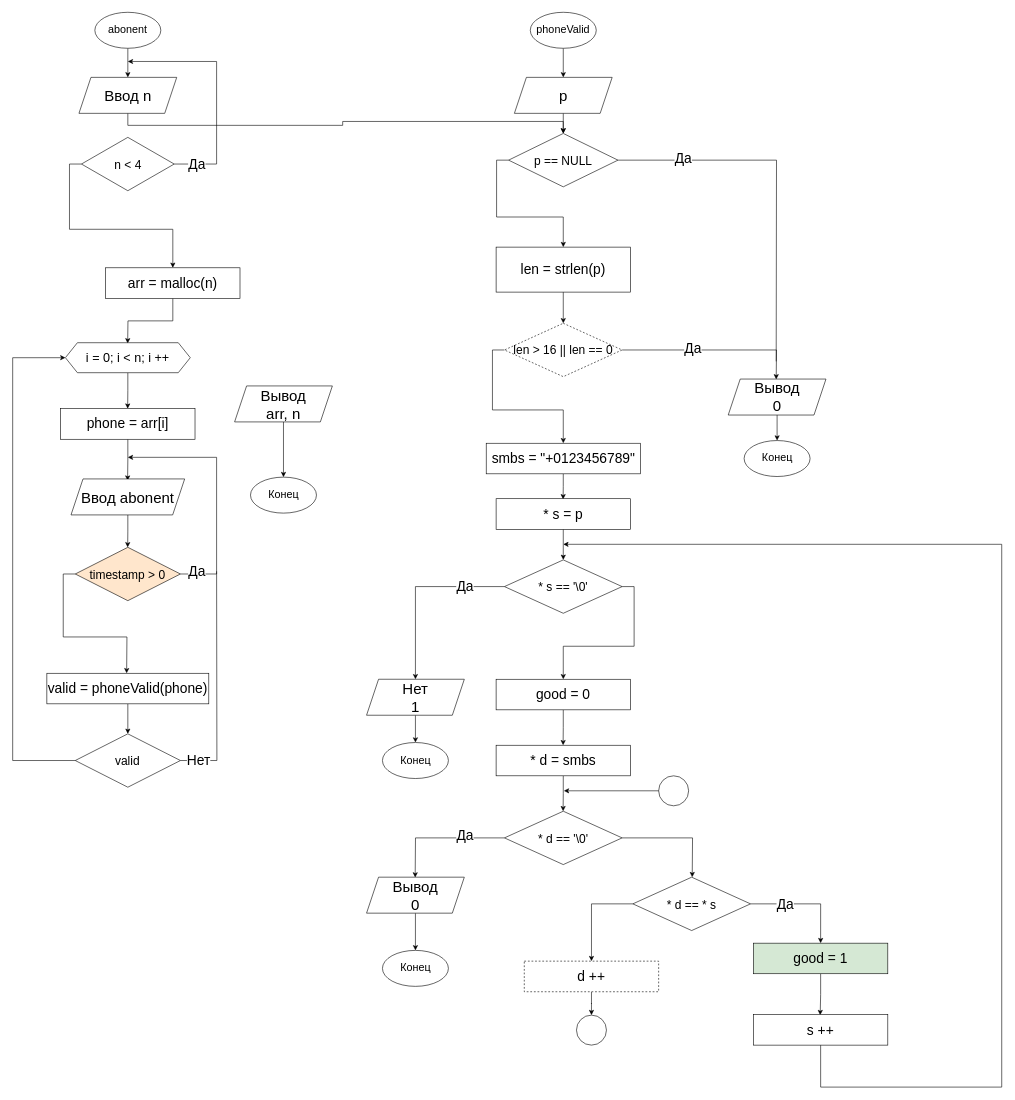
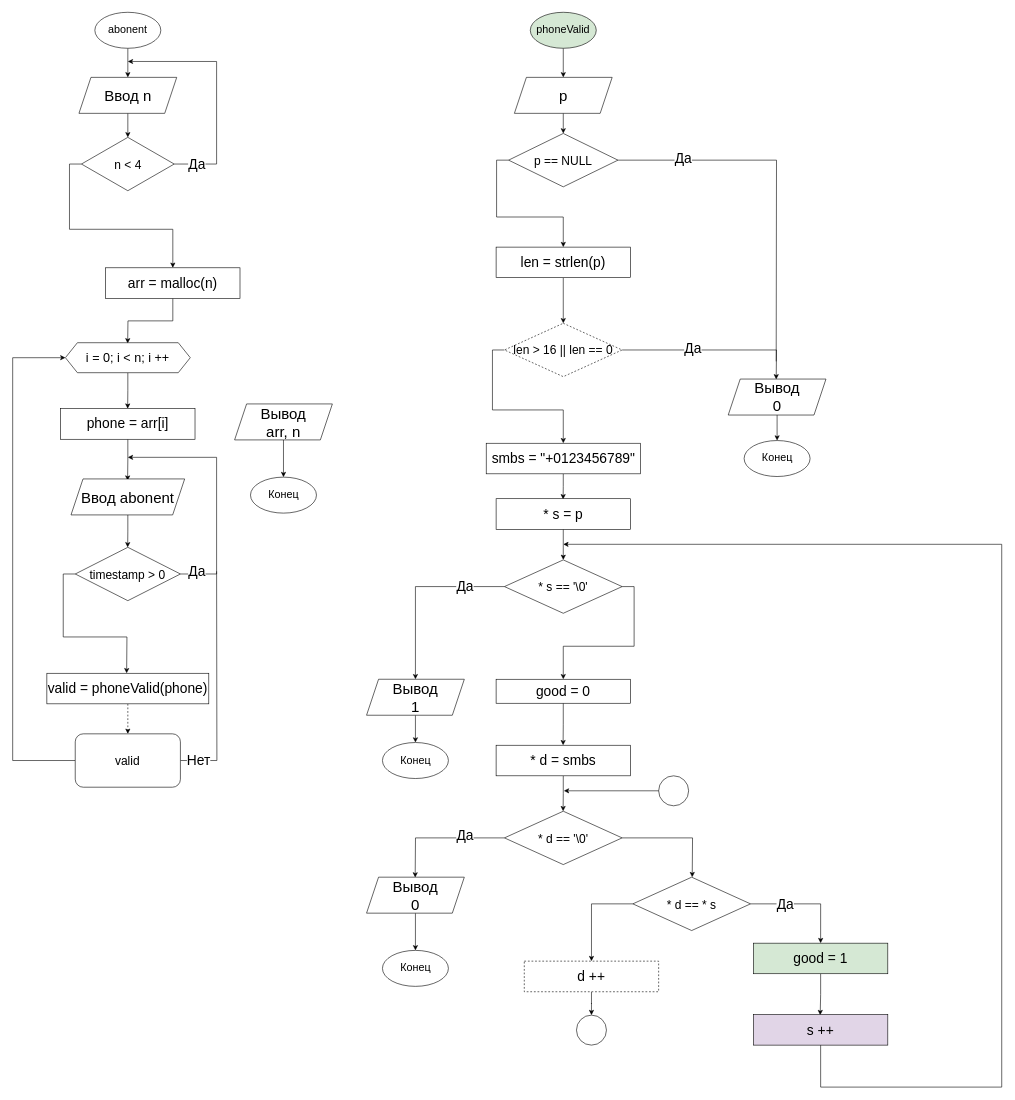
(563, 30) -> (563, 30)
(342, 123) -> (128, 130)
(563, 270) -> (563, 263)
(283, 404) -> (283, 422)
(128, 574) -> (128, 574)
(563, 695) -> (563, 692)
(415, 698) -> (415, 698)
(128, 717) -> (128, 717)
(127, 761) -> (127, 761)
(821, 1030) -> (821, 1030)
